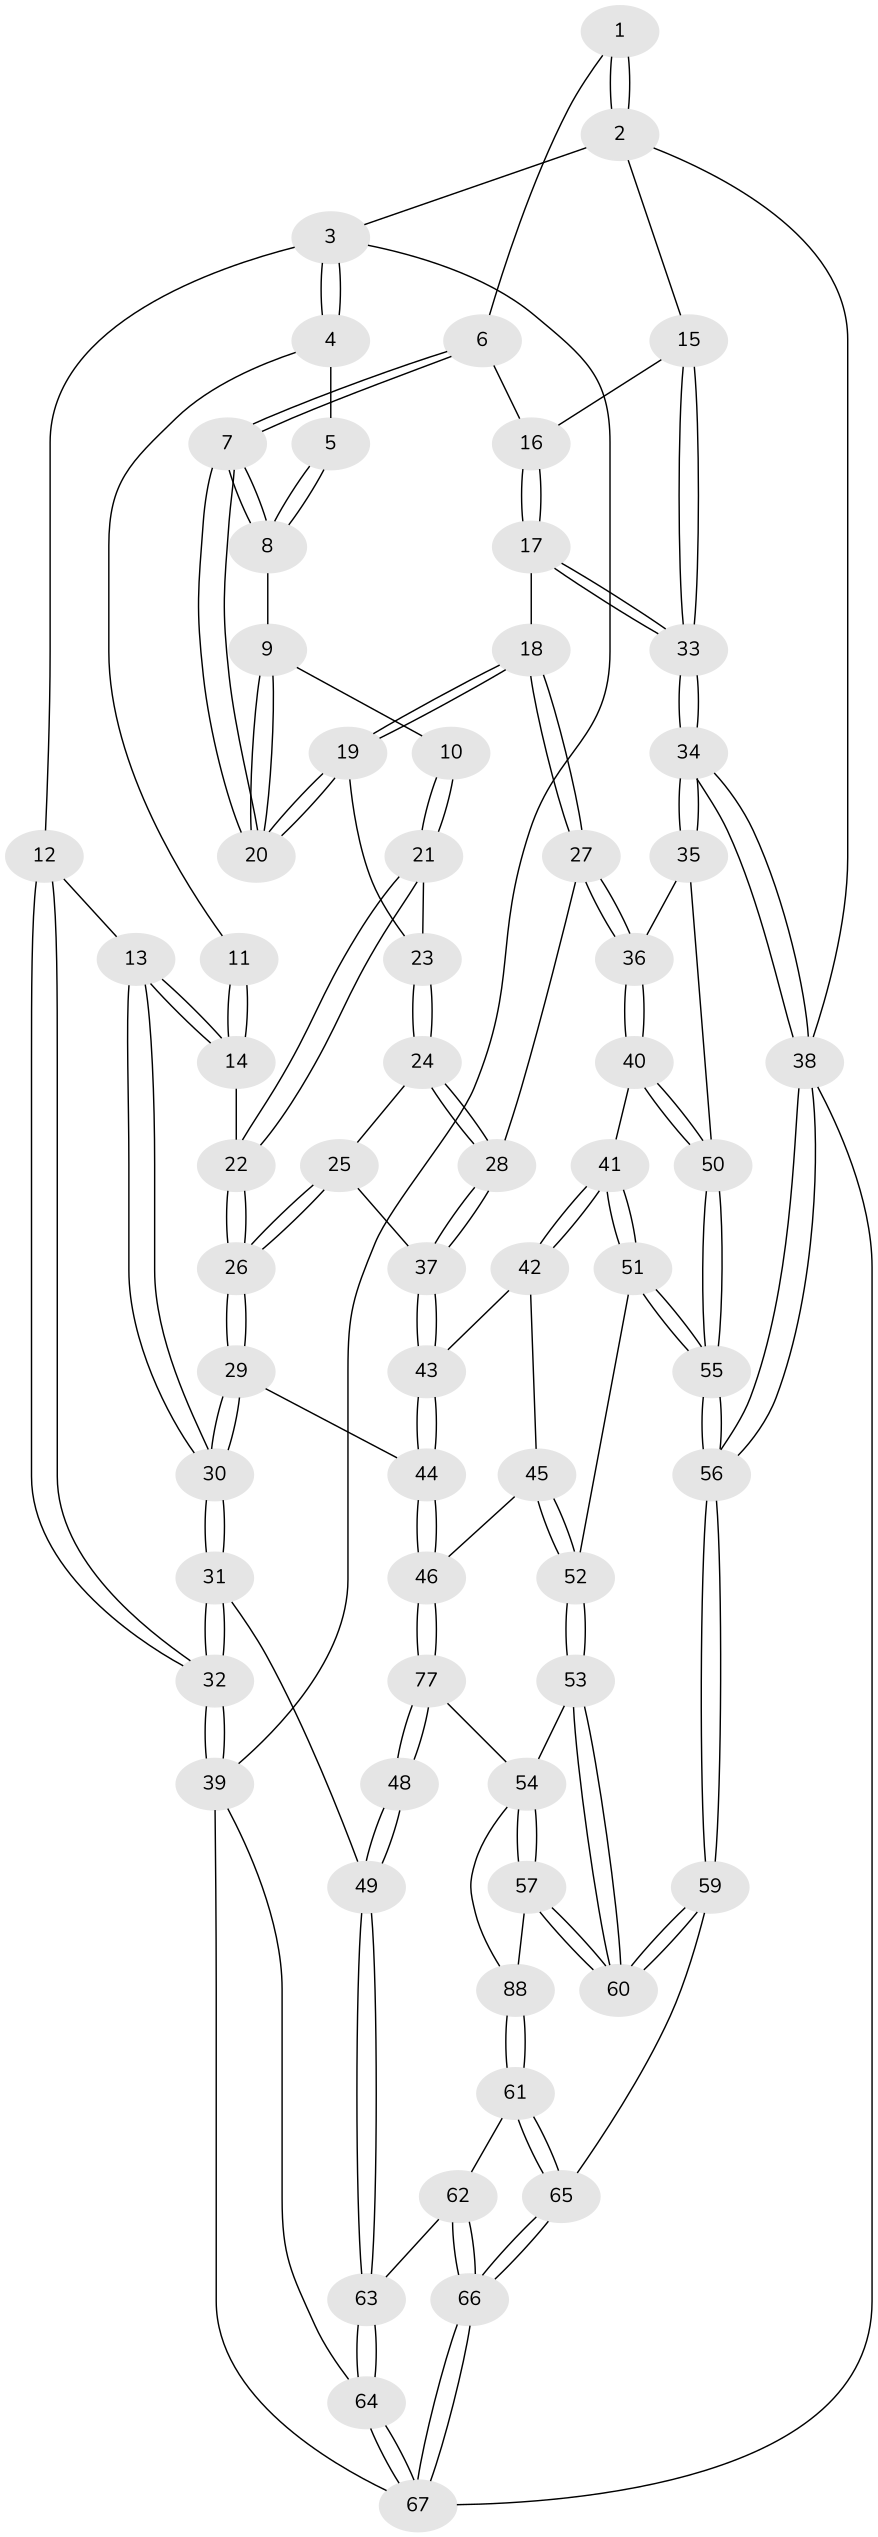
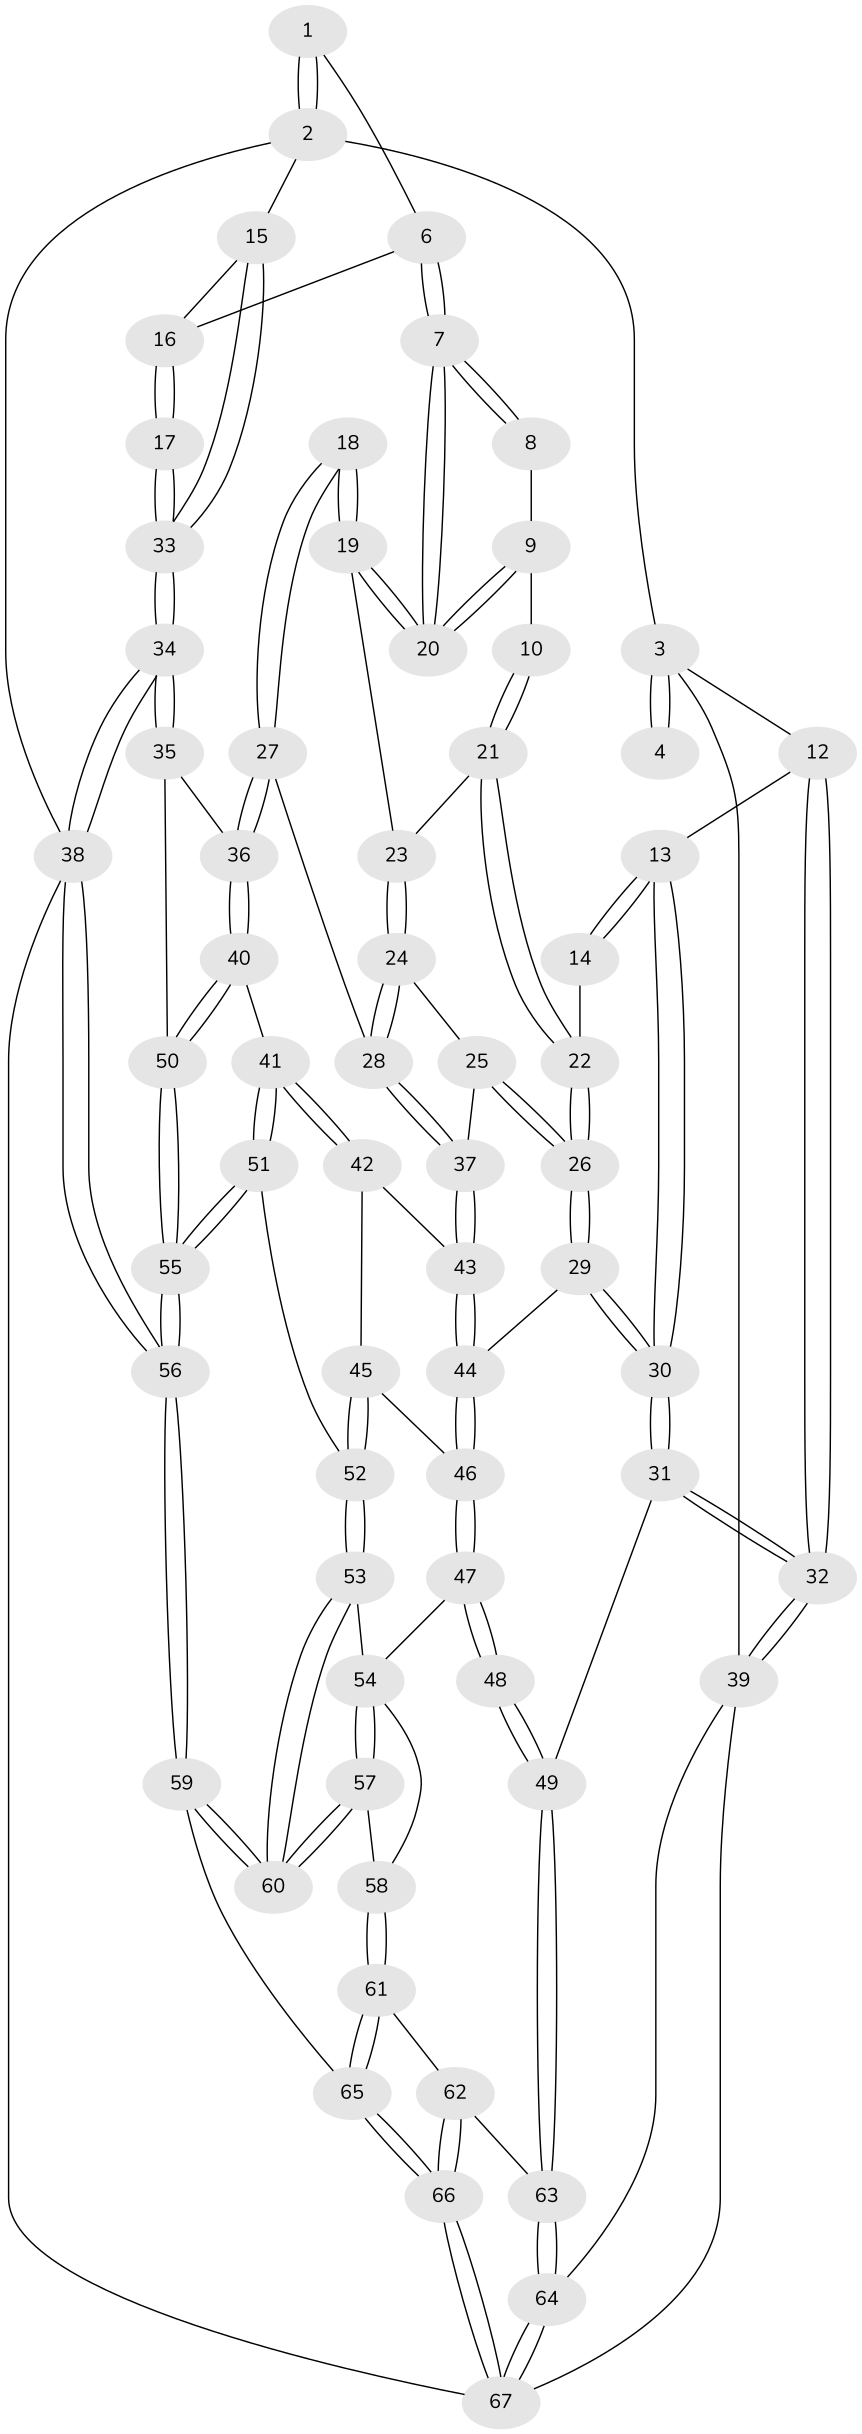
(331, 444) -> none
(531, 599) -> none
(239, 959) -> none
(427, 1681) -> (465, 1578)
(516, 1990) -> (377, 1887)
